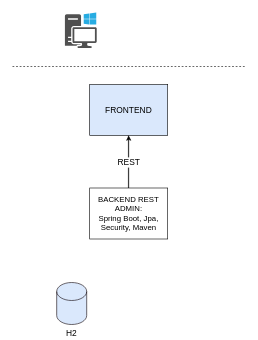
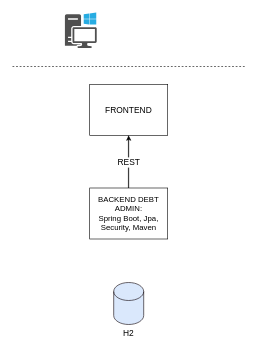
(129, 110) -> (129, 110)
(129, 213) -> (129, 213)
(72, 303) -> (129, 303)
